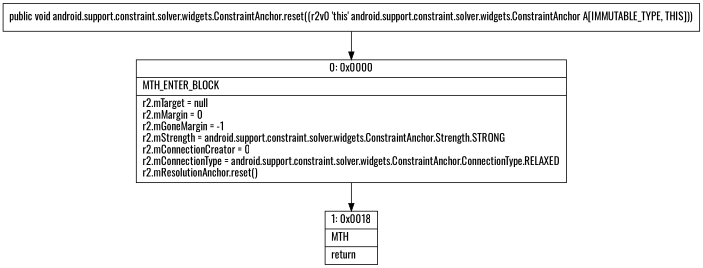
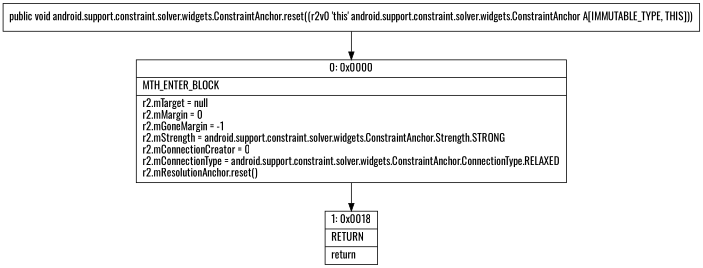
(340, 237) -> (348, 237)
